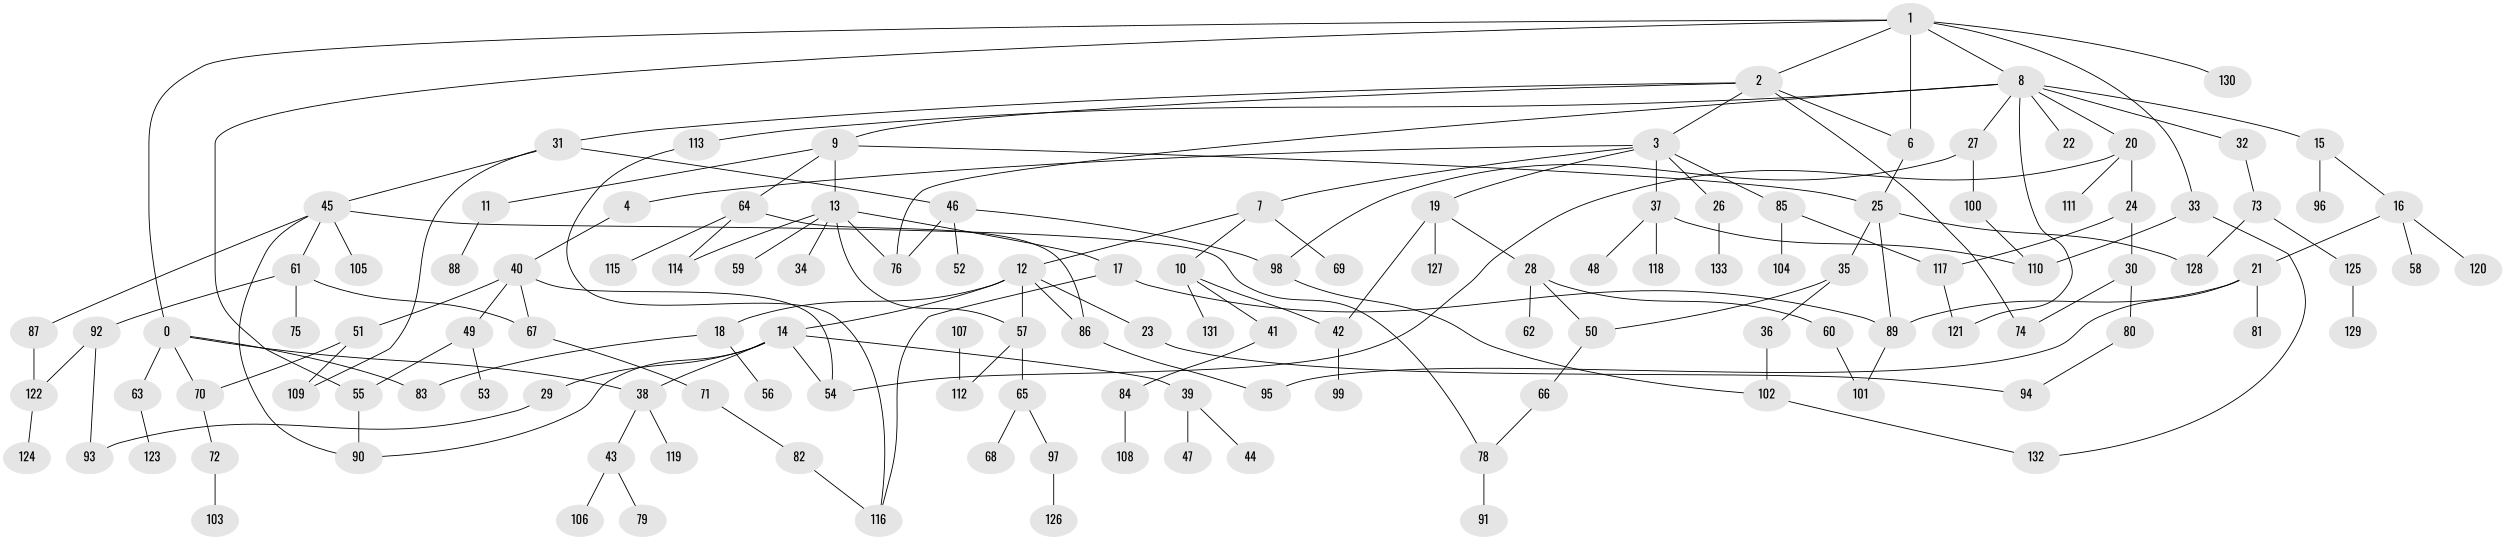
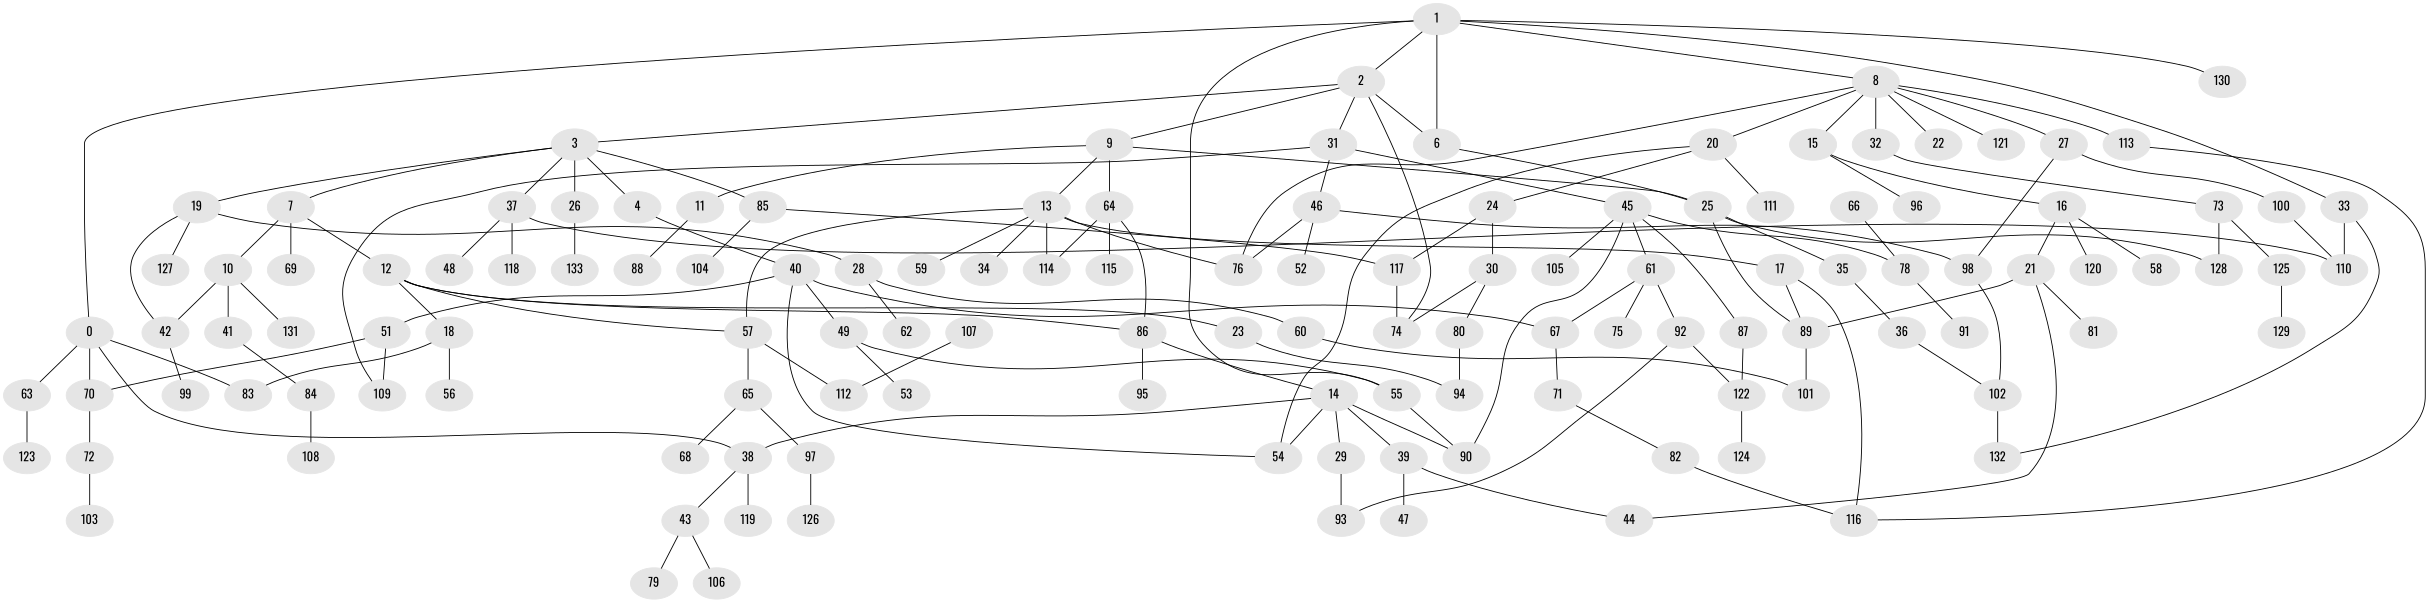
(1948, 301) -> (1397, 301)
(896, 311) -> (1236, 367)
(1592, 333) -> none
(1892, 371) -> (1939, 491)
